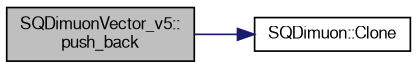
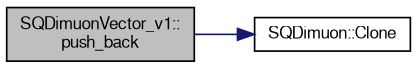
(100, 34) -> (100, 34)
